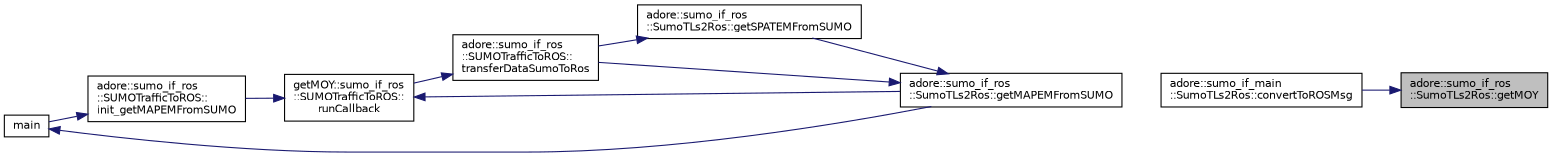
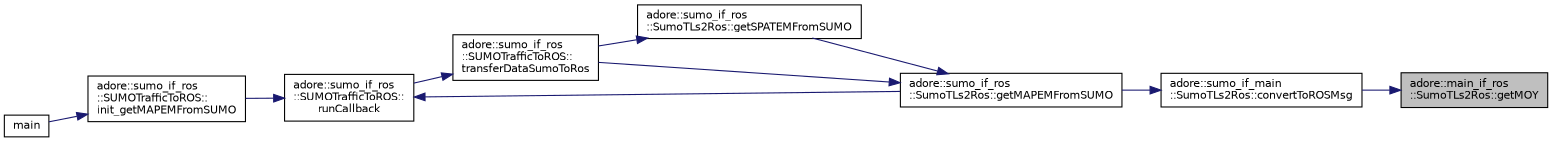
(1474, 90) -> (1474, 90)
(349, 98) -> (349, 98)
(497, 152) -> (1136, 90)
